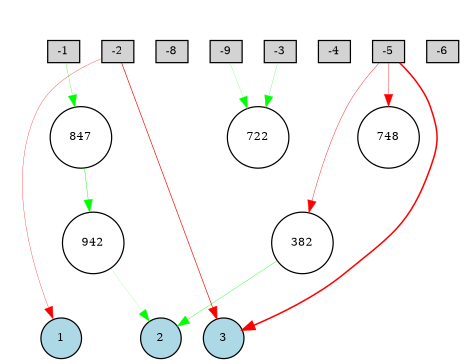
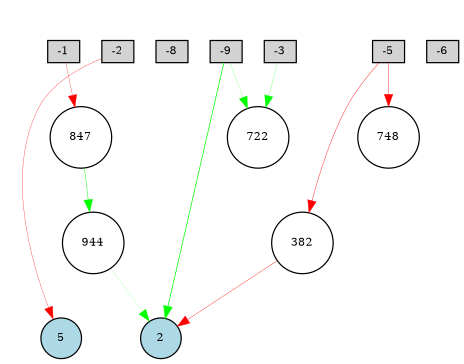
(334, 52) -> none
(70, 84) -> (70, 84)
none -> (196, 185)
(93, 243) -> (93, 243)
(233, 290) -> (233, 290)
(61, 338) -> (61, 338)
(224, 338) -> none
